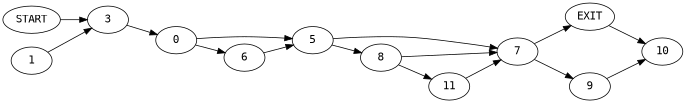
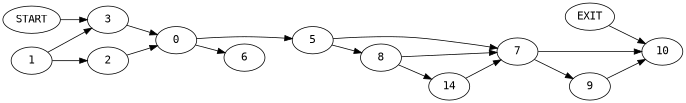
(549, 36) -> (586, 52)
(275, 50) -> none
none -> (108, 61)
(449, 86) -> (449, 86)
